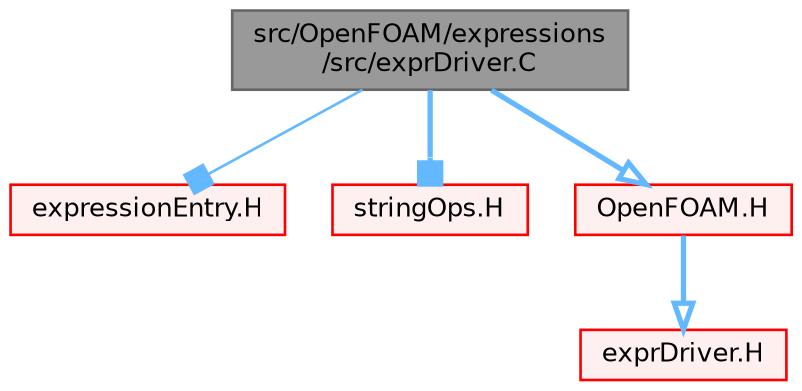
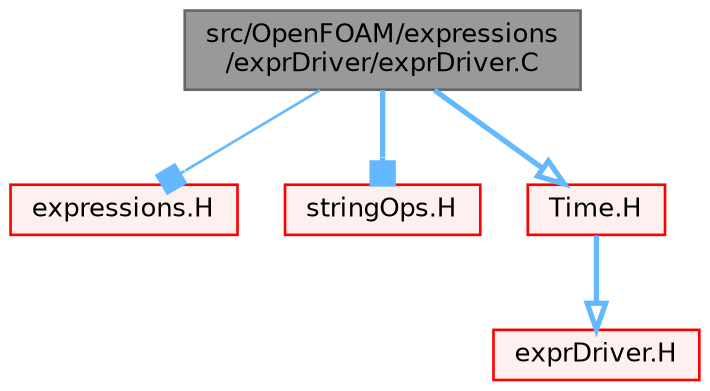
(430, 50) -> (383, 50)
(148, 210) -> (124, 210)
(683, 210) -> (596, 210)
